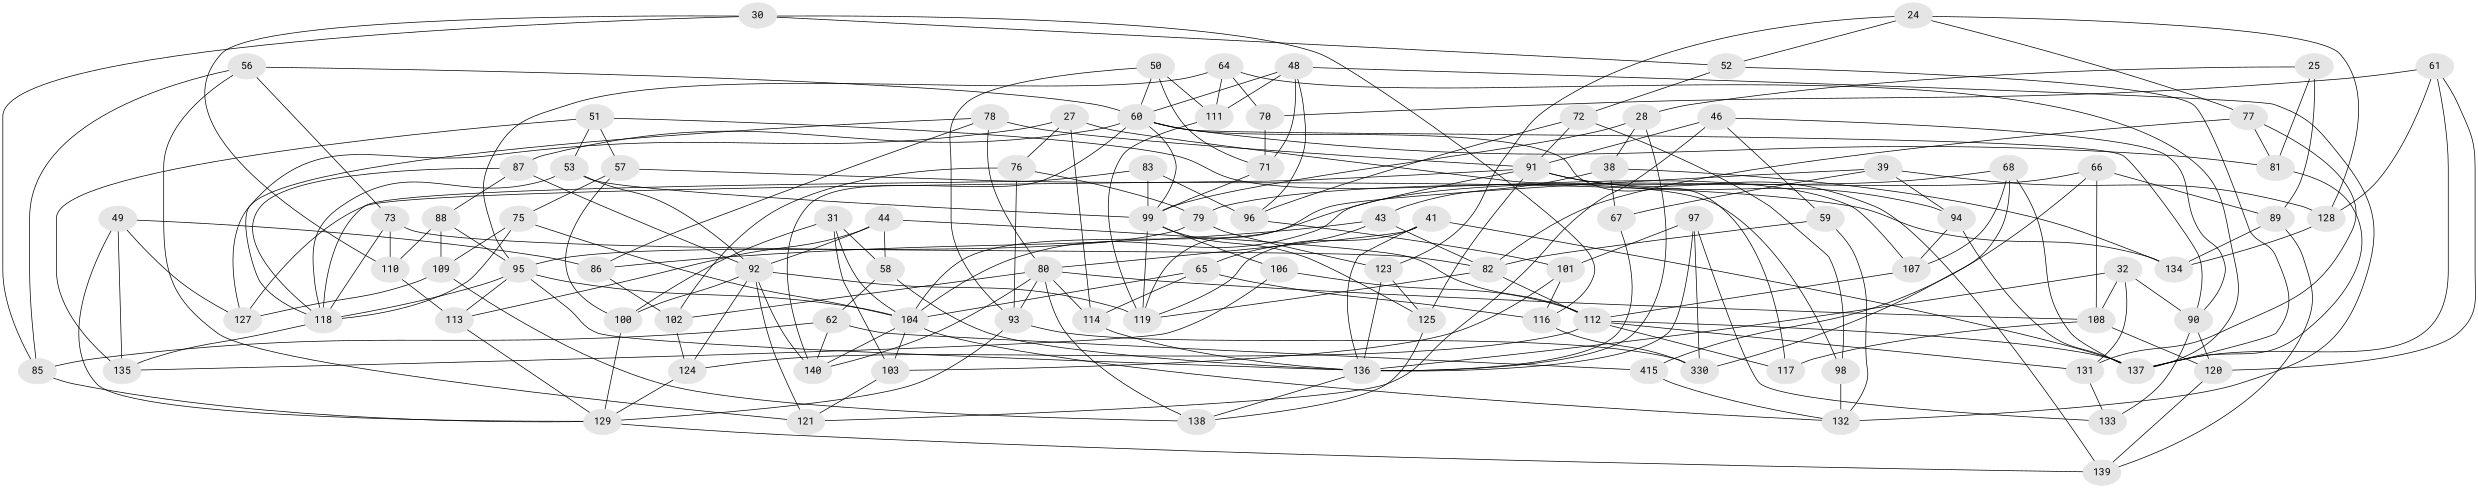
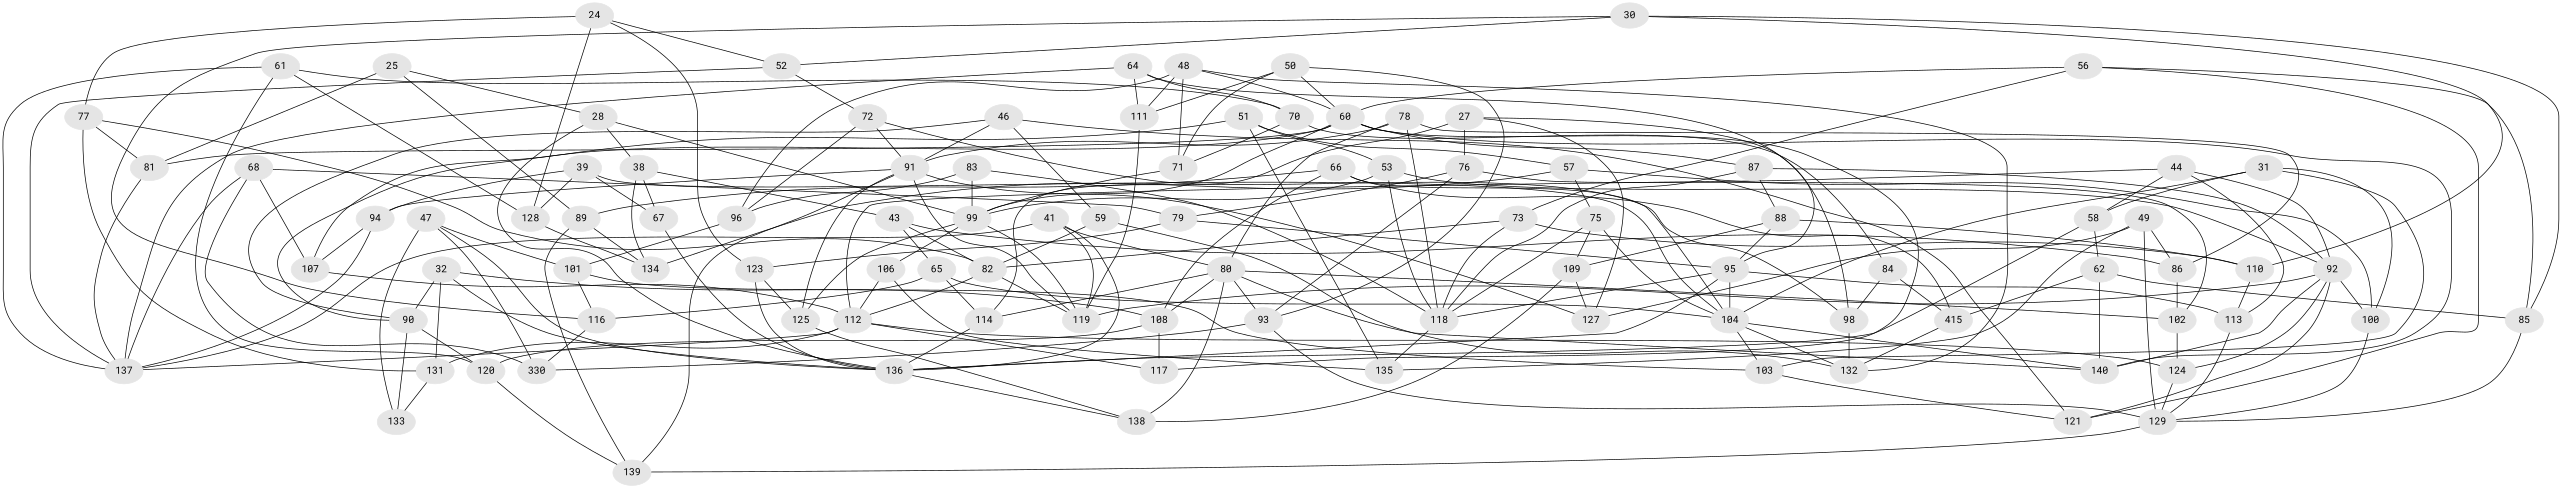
(1694, 219) -> (426, 219)
none -> (1888, 270)
